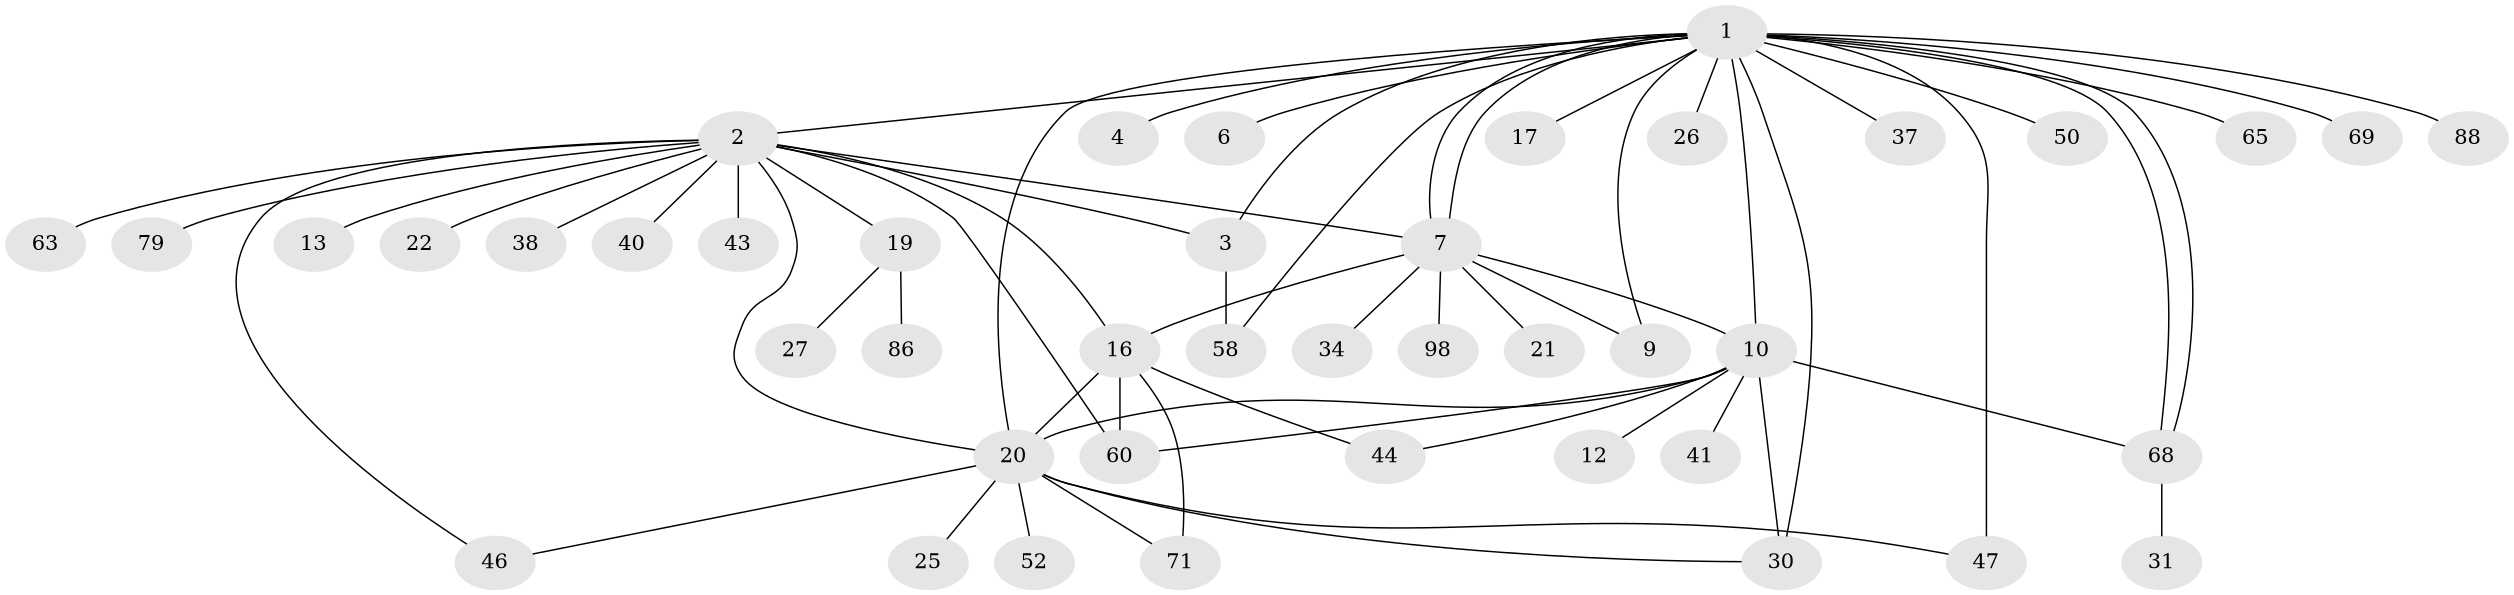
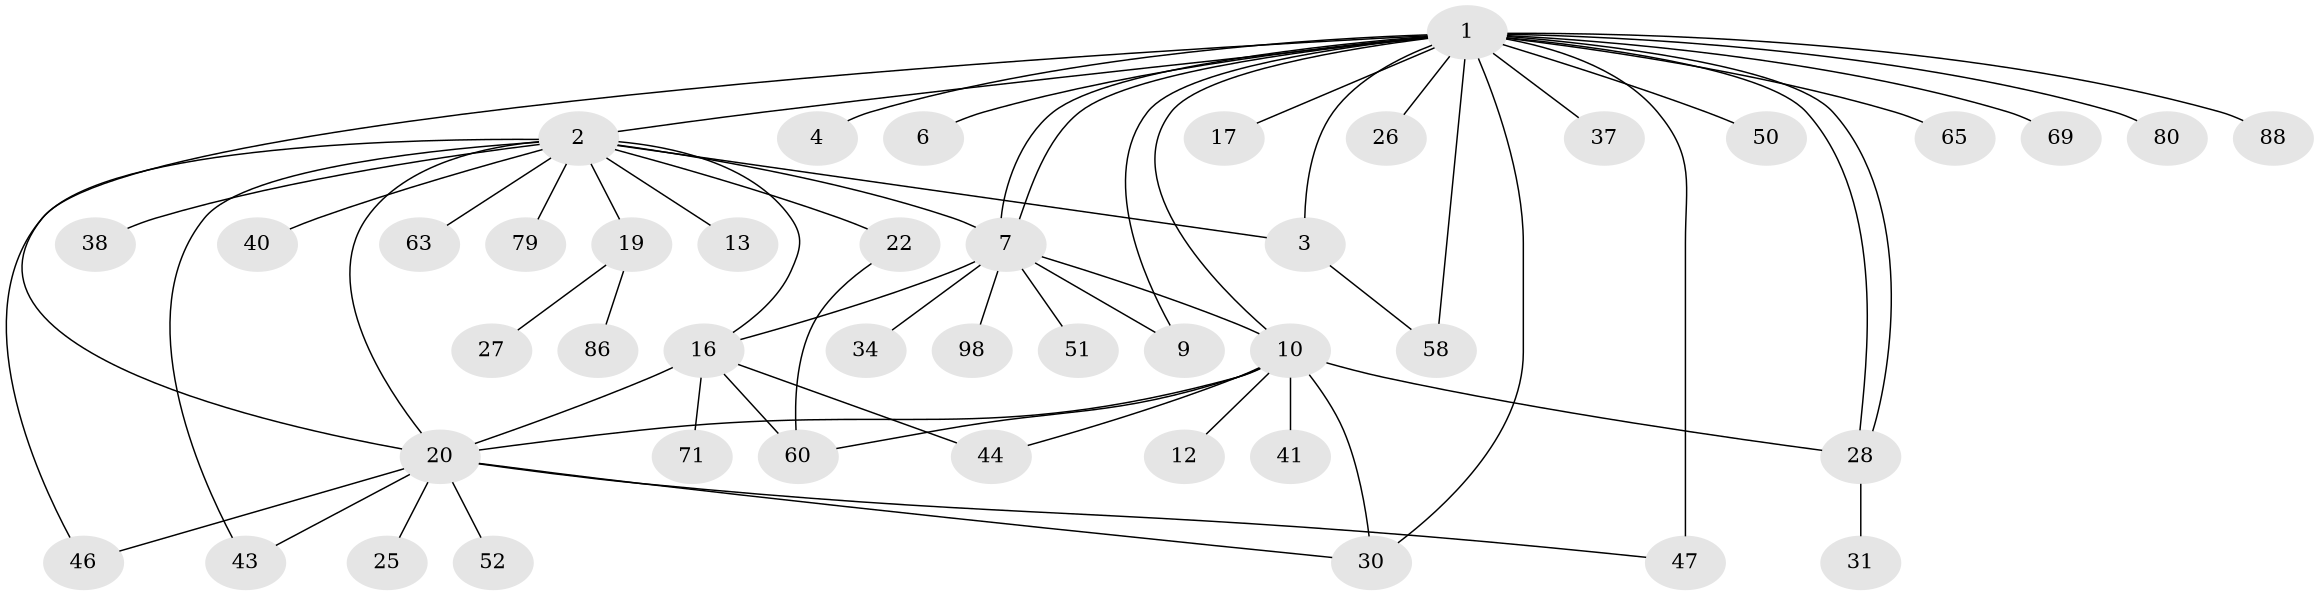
none -> (2167, 139)
(975, 245) -> (808, 335)
(1544, 351) -> (1078, 351)
(2162, 457) -> (1861, 457)
(1097, 510) -> (343, 510)
